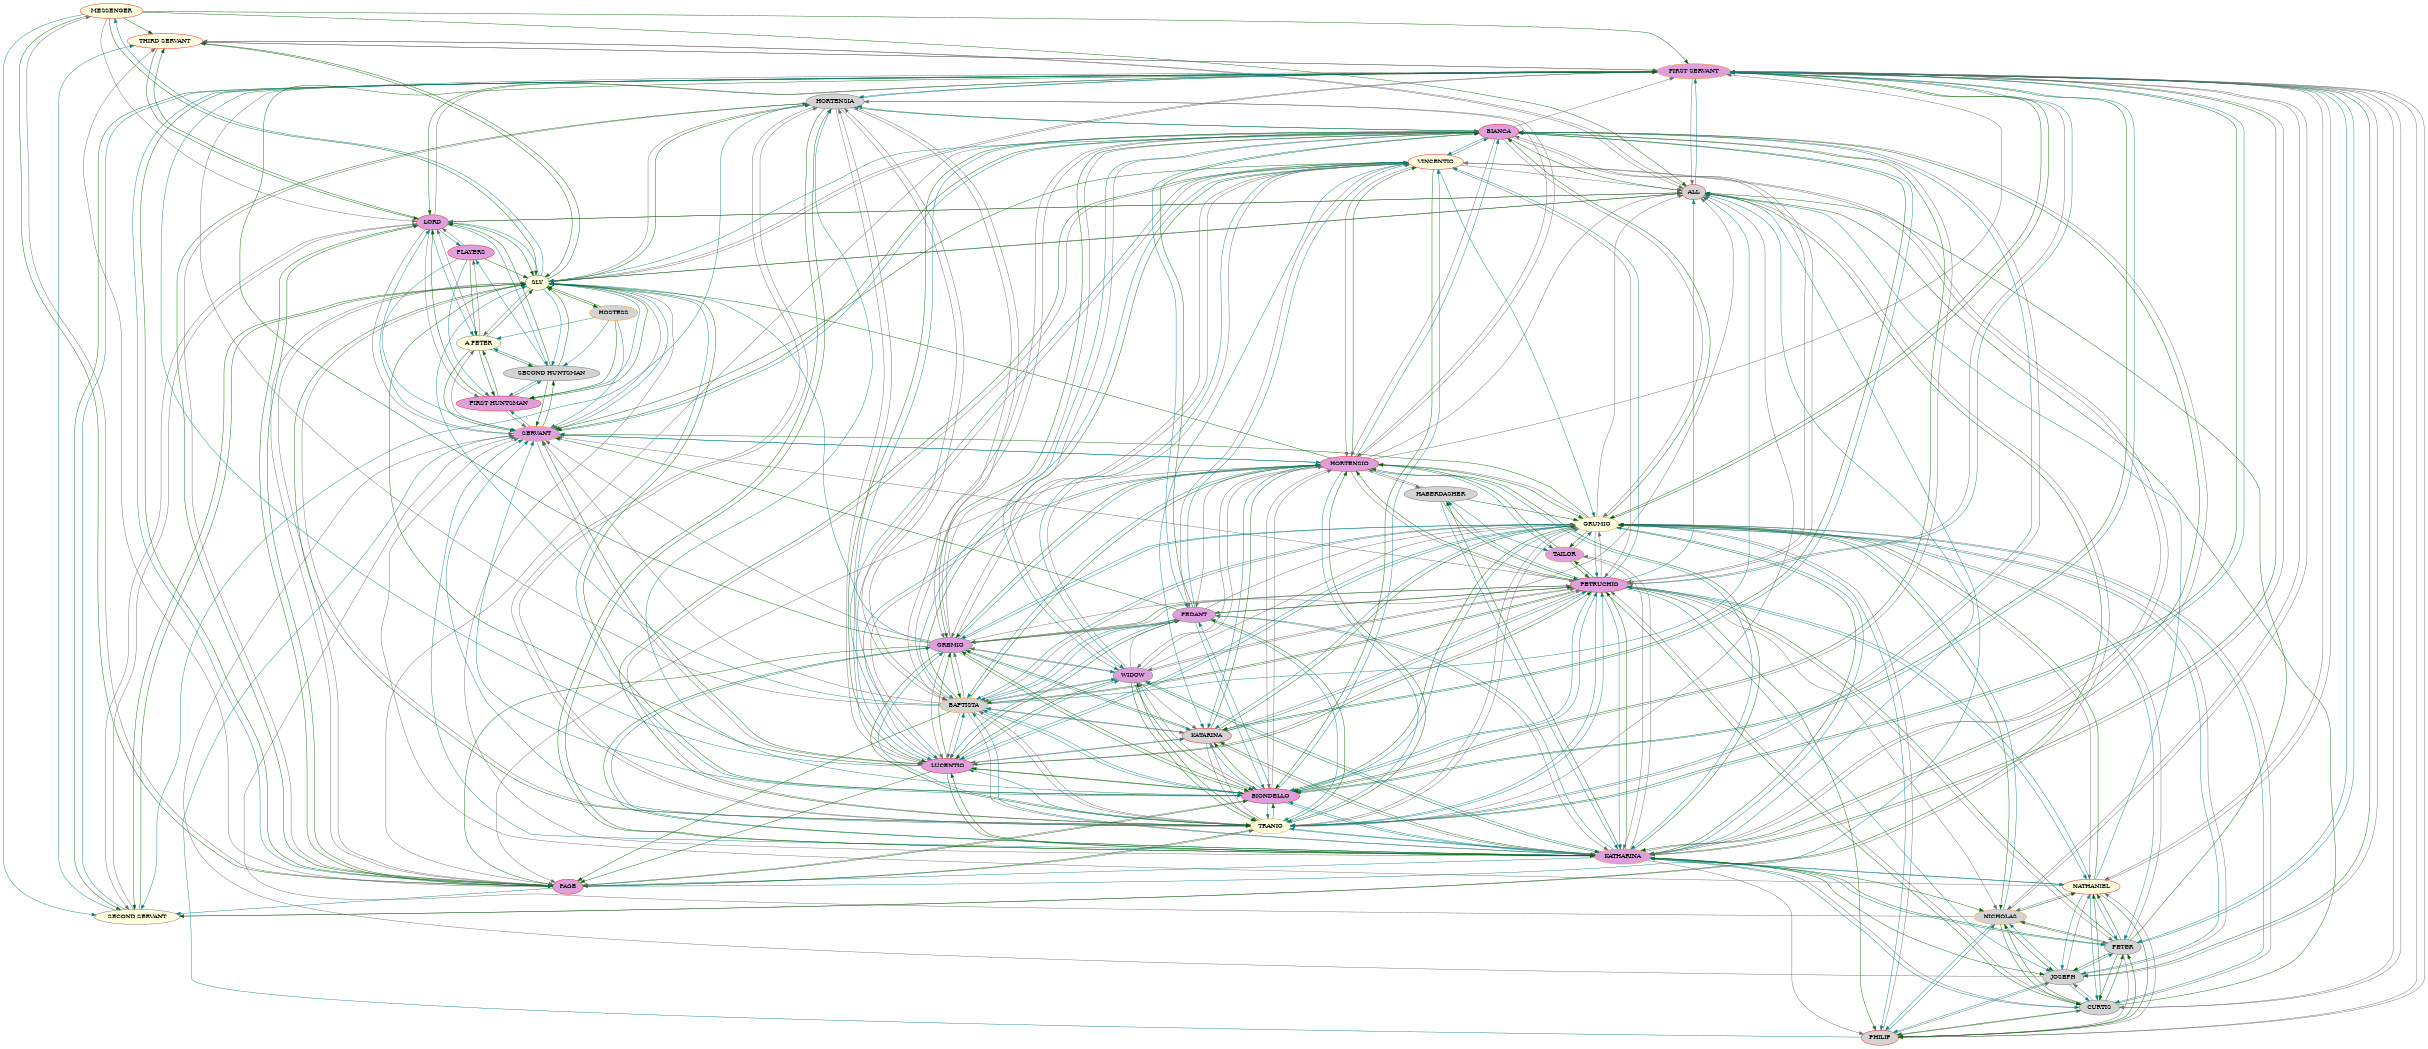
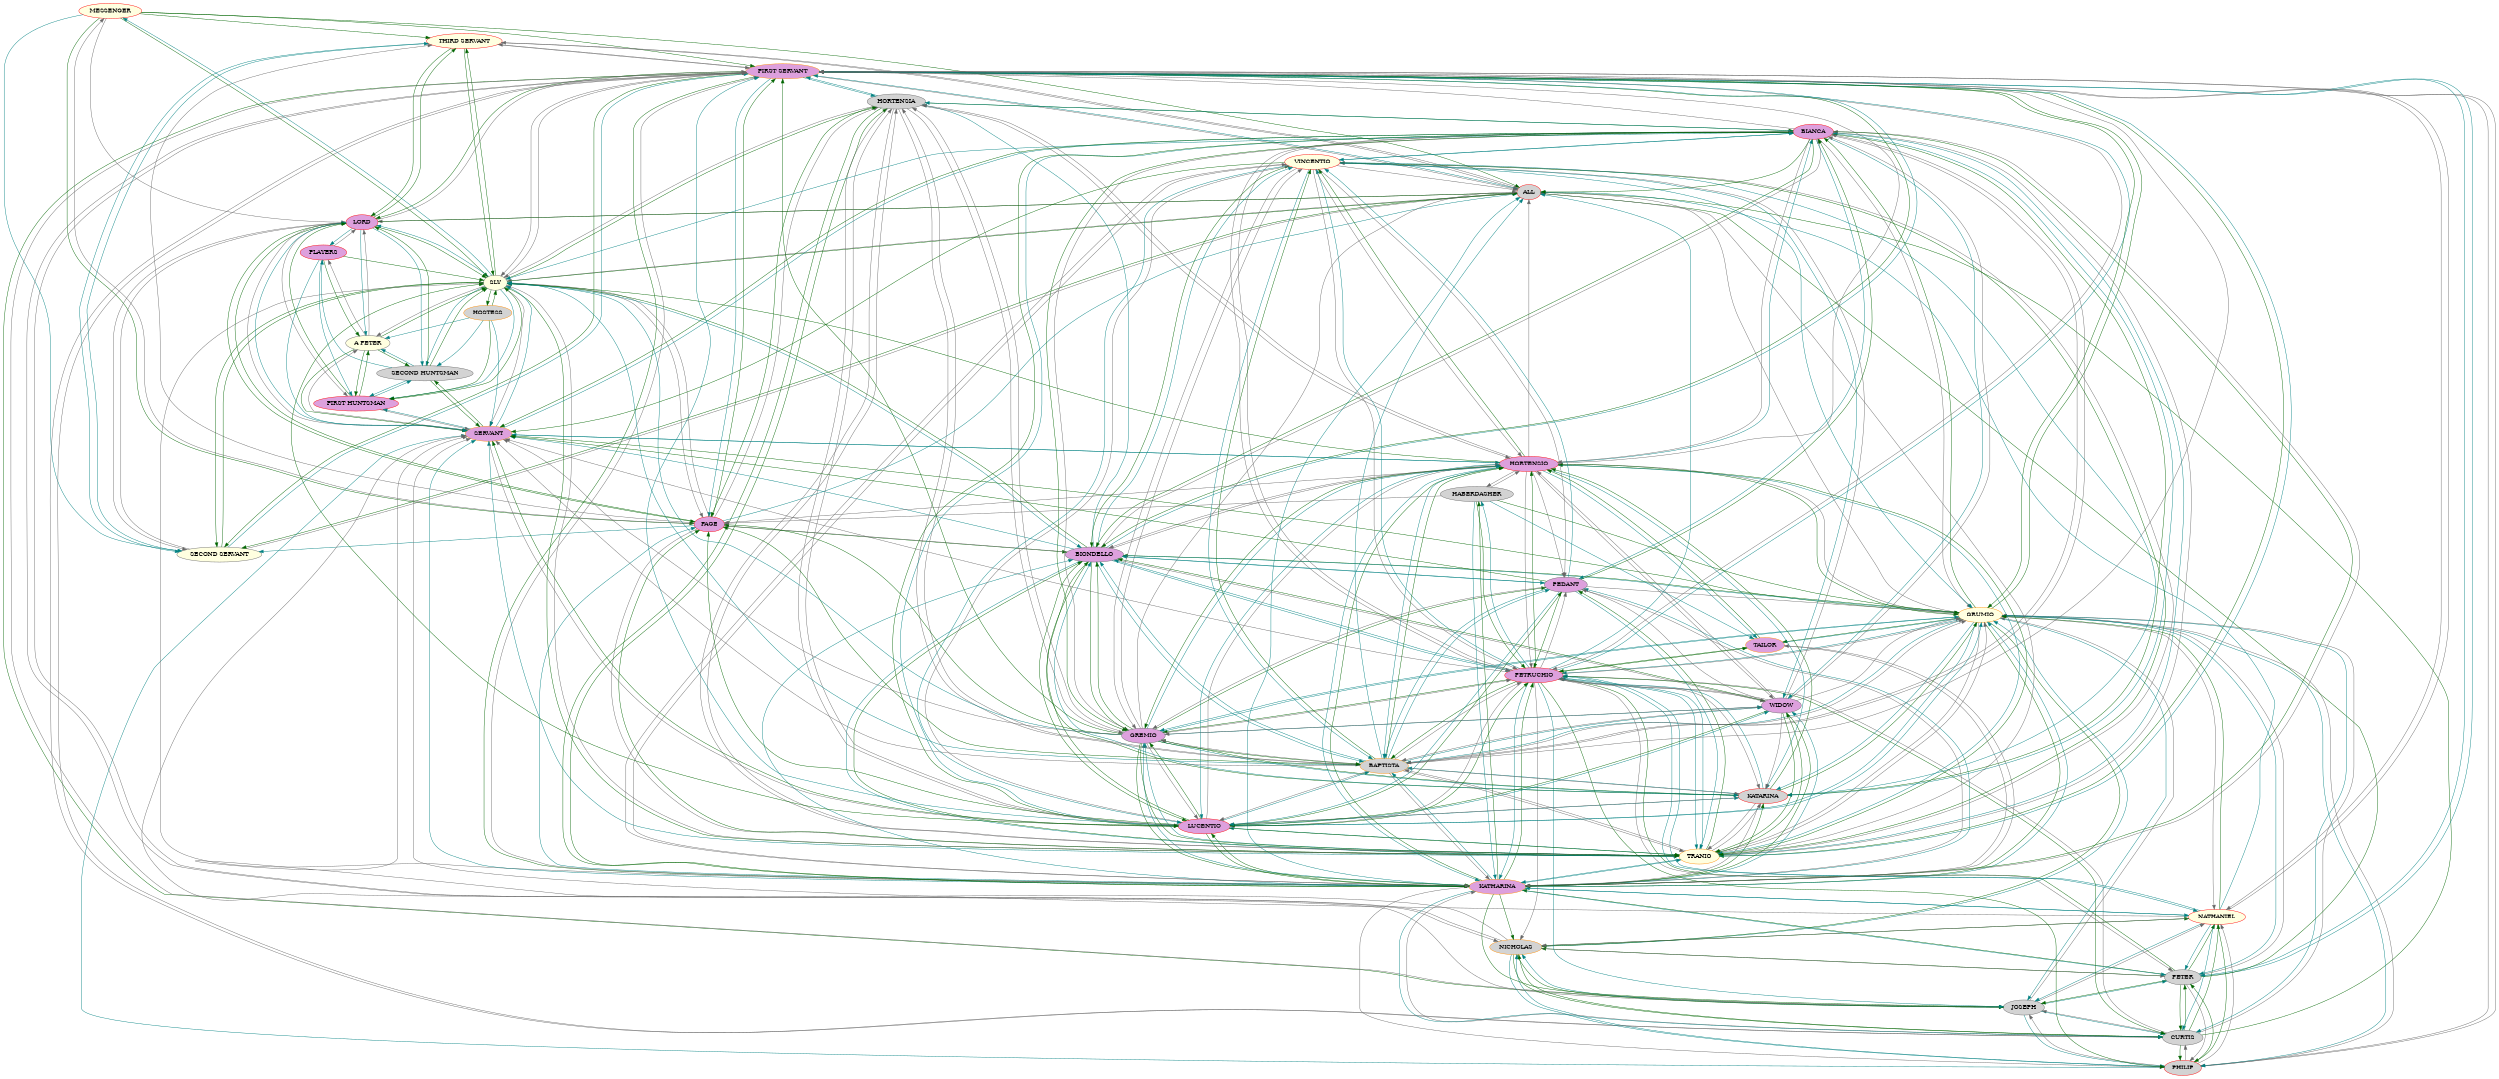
(746, 348) -> (1121, 508)
(420, 438) -> (110, 215)
(1270, 796) -> (1094, 555)
(1436, 840) -> none
none -> (1452, 842)
